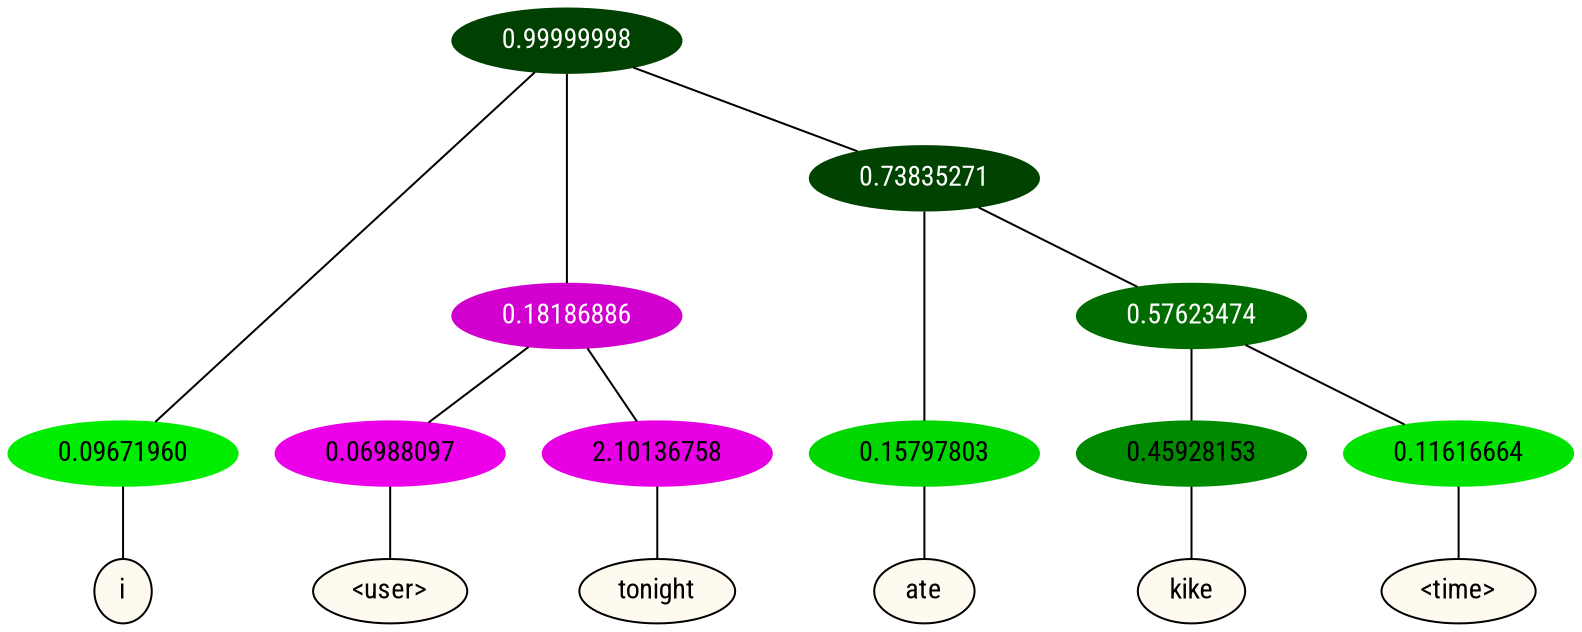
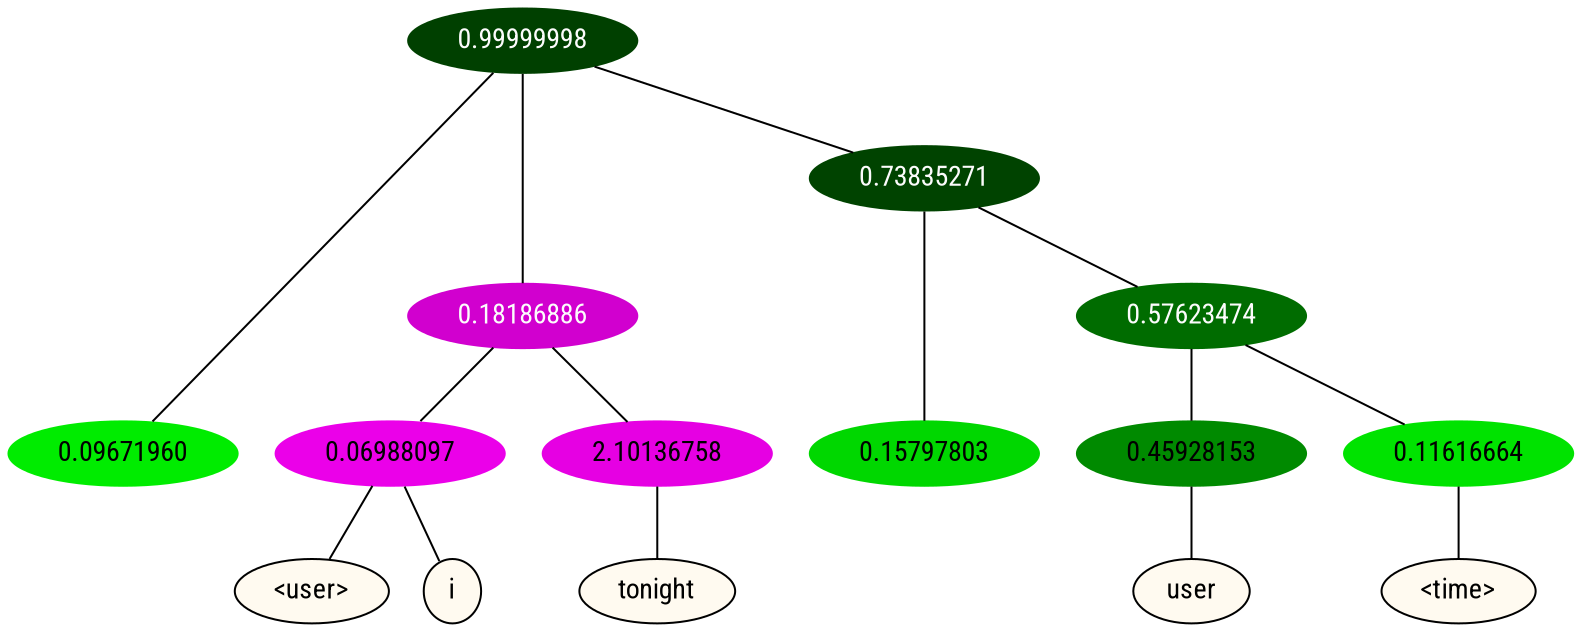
(123, 522) -> (422, 524)
(924, 591) -> none
(1192, 591) -> (1192, 591)
